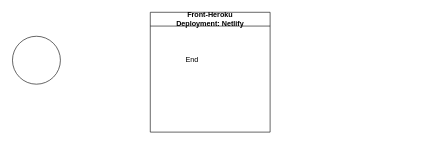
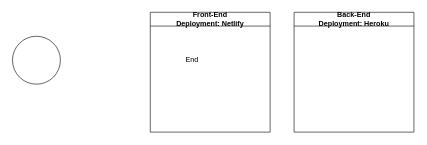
(210, 20) -> (210, 20)
none -> (354, 72)
